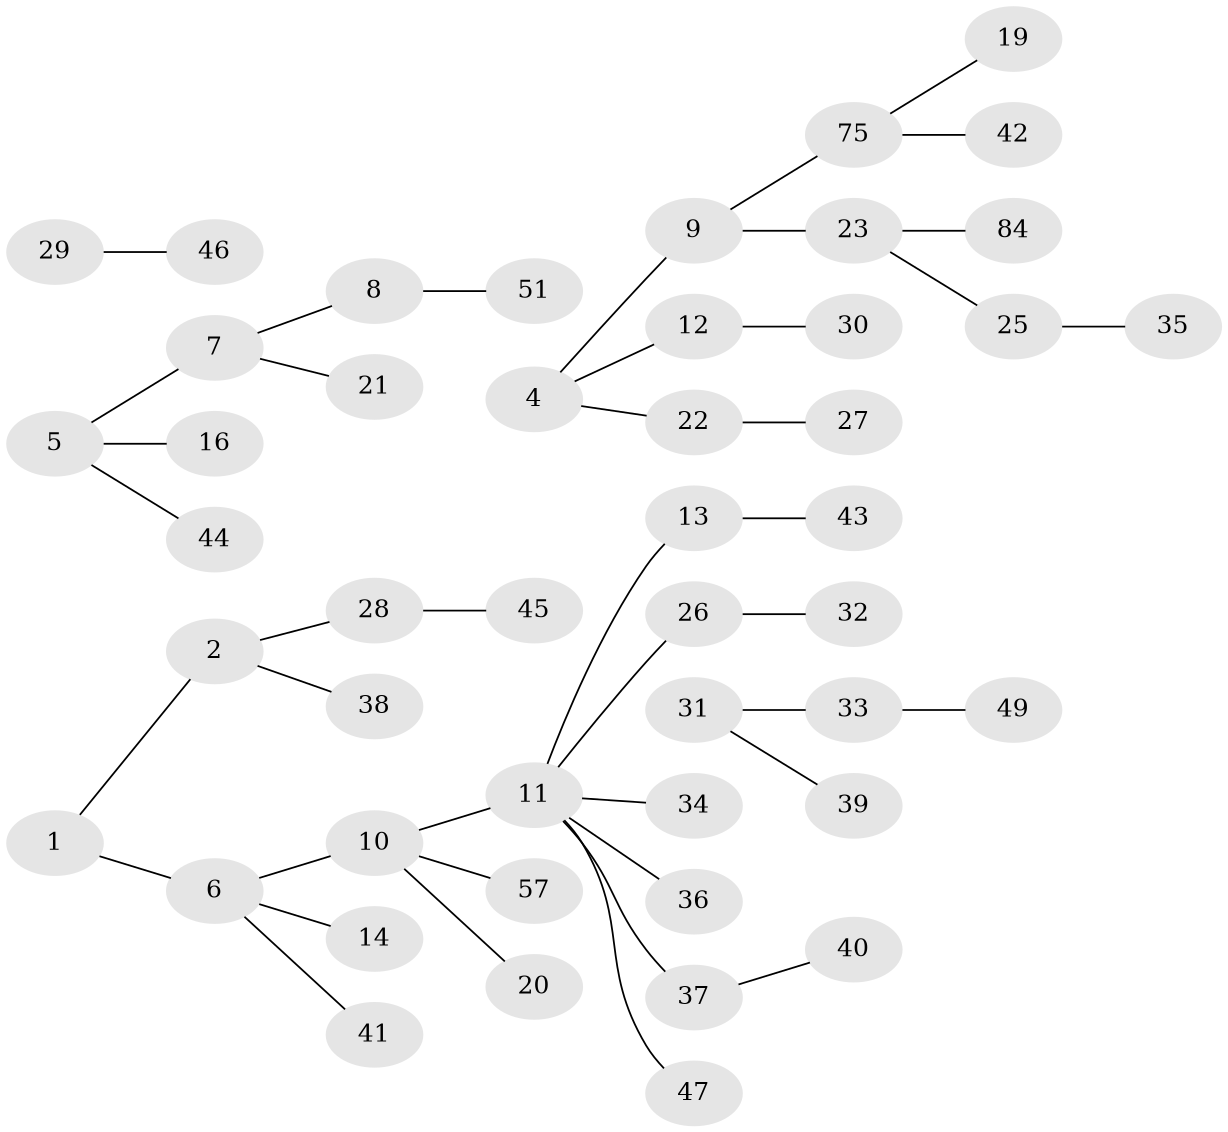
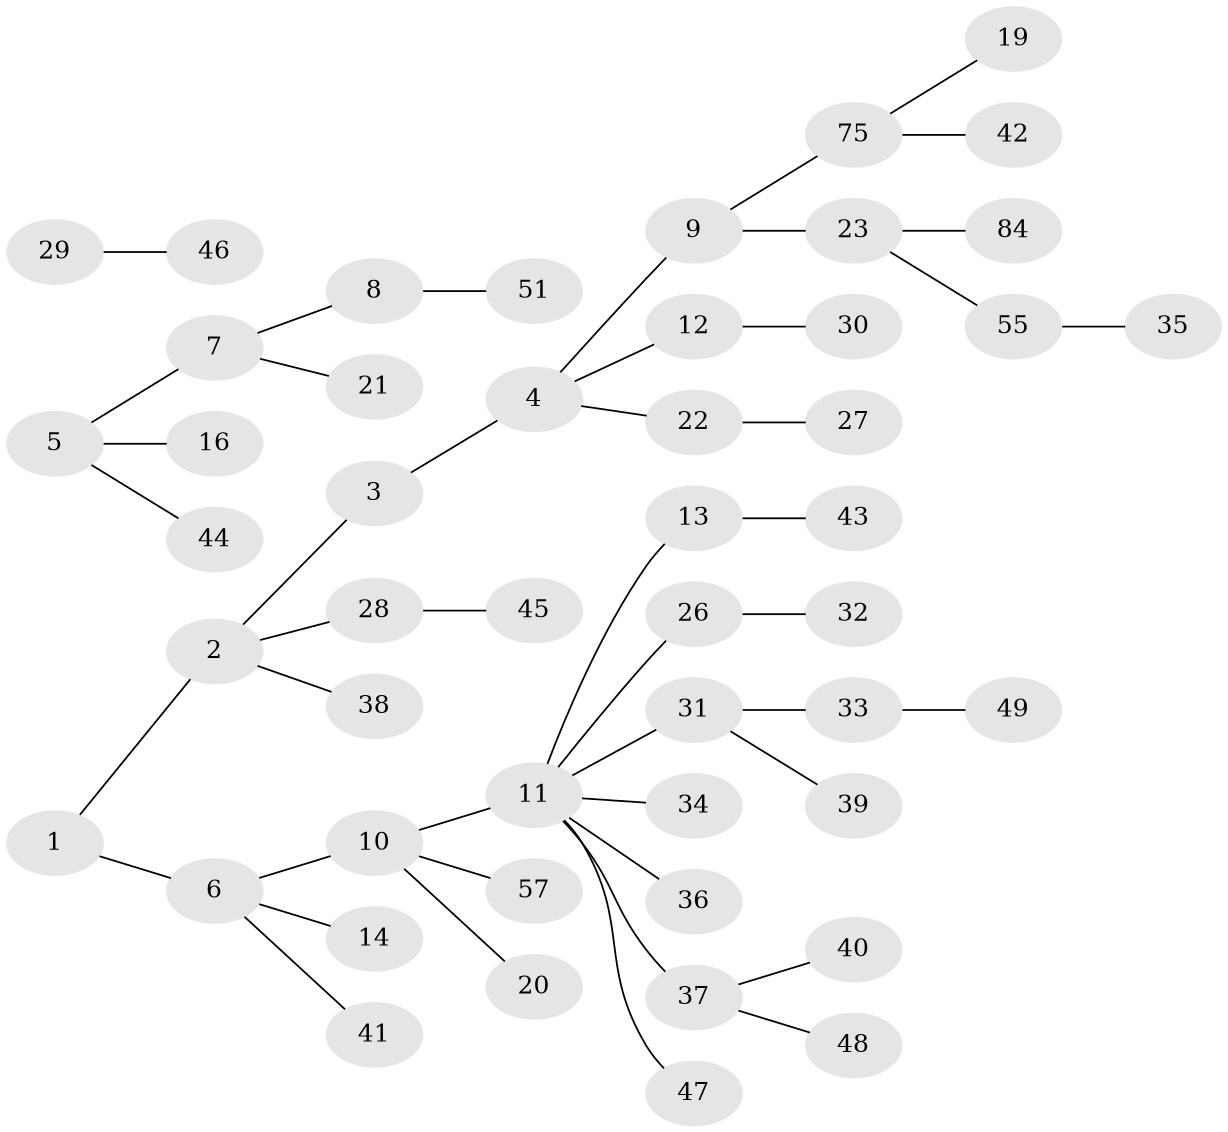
(1014, 327) -> (1014, 327)
none -> (375, 493)
none -> (614, 753)
none -> (854, 1045)
